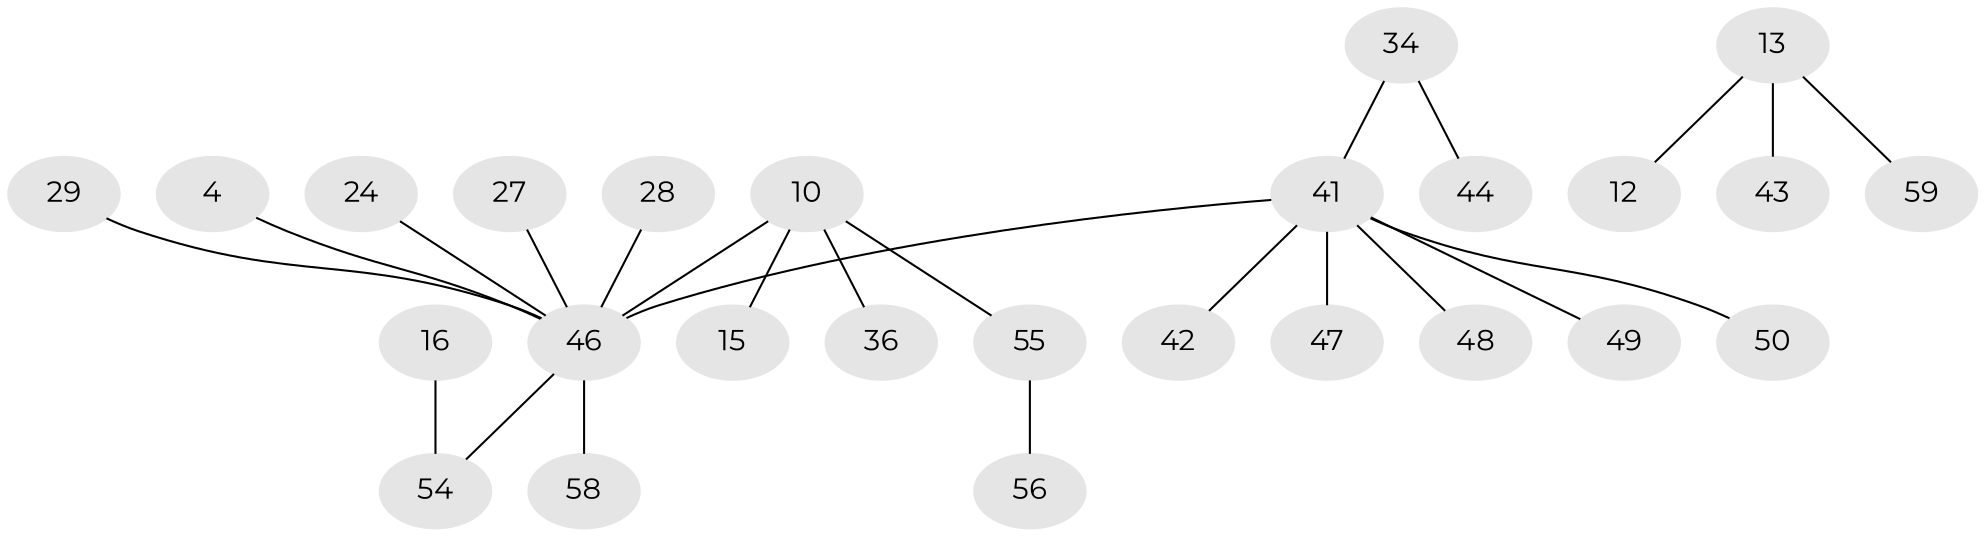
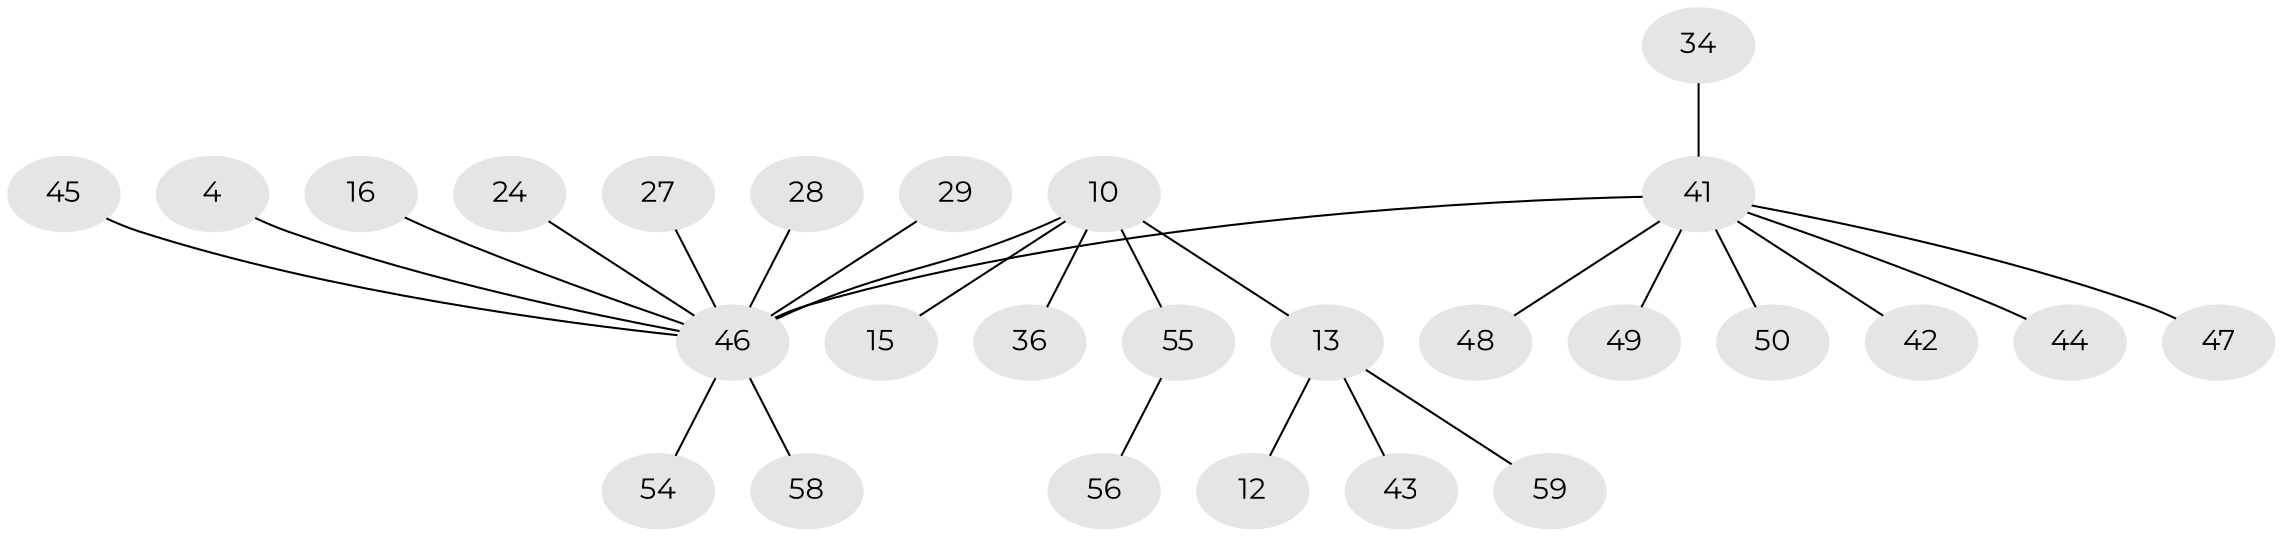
(1439, 120) -> (1888, 263)
none -> (64, 194)
none -> (1216, 268)
(435, 417) -> (543, 274)
